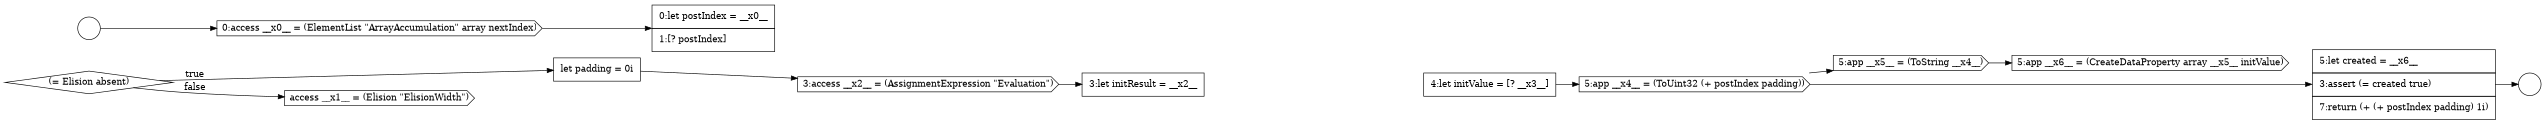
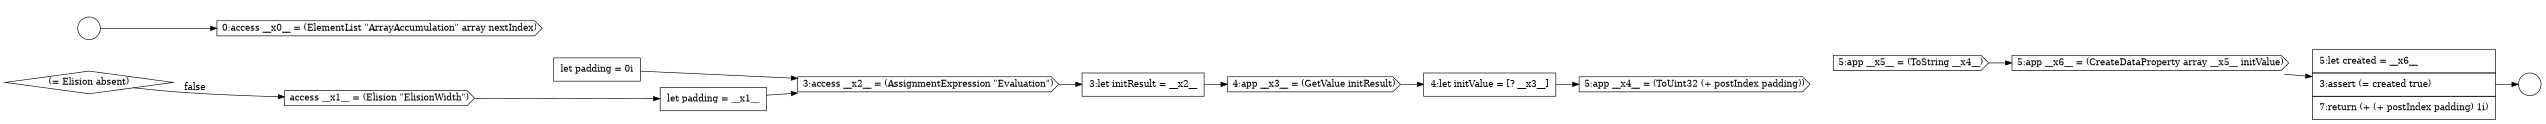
(713, 28) -> none
(1818, 72) -> none
(353, 76) -> none
none -> (1314, 84)
(2058, 84) -> (2295, 75)
none -> (713, 99)
